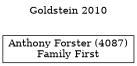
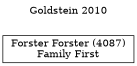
(68, 49) -> (68, 49)
